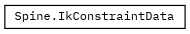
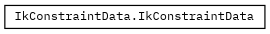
(95, 17) -> (135, 17)
